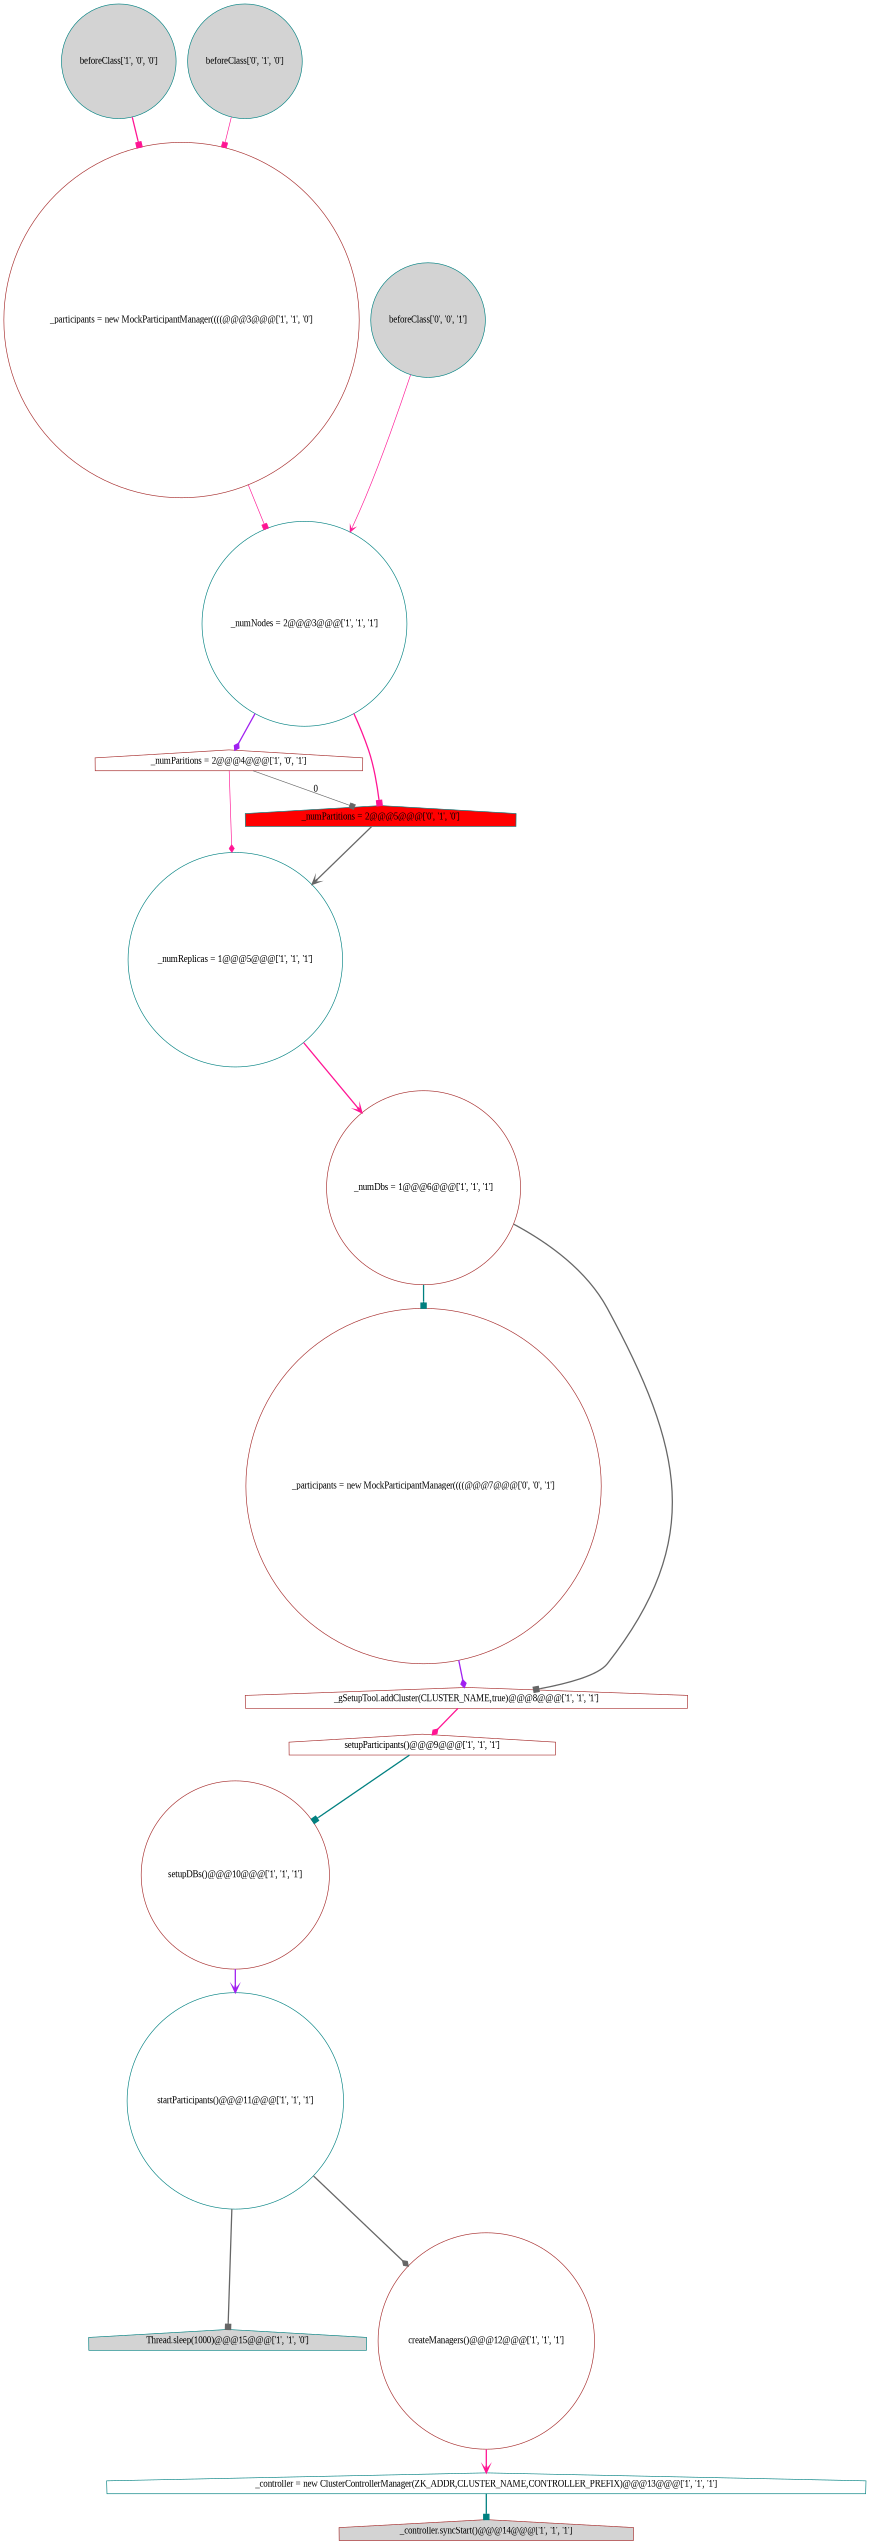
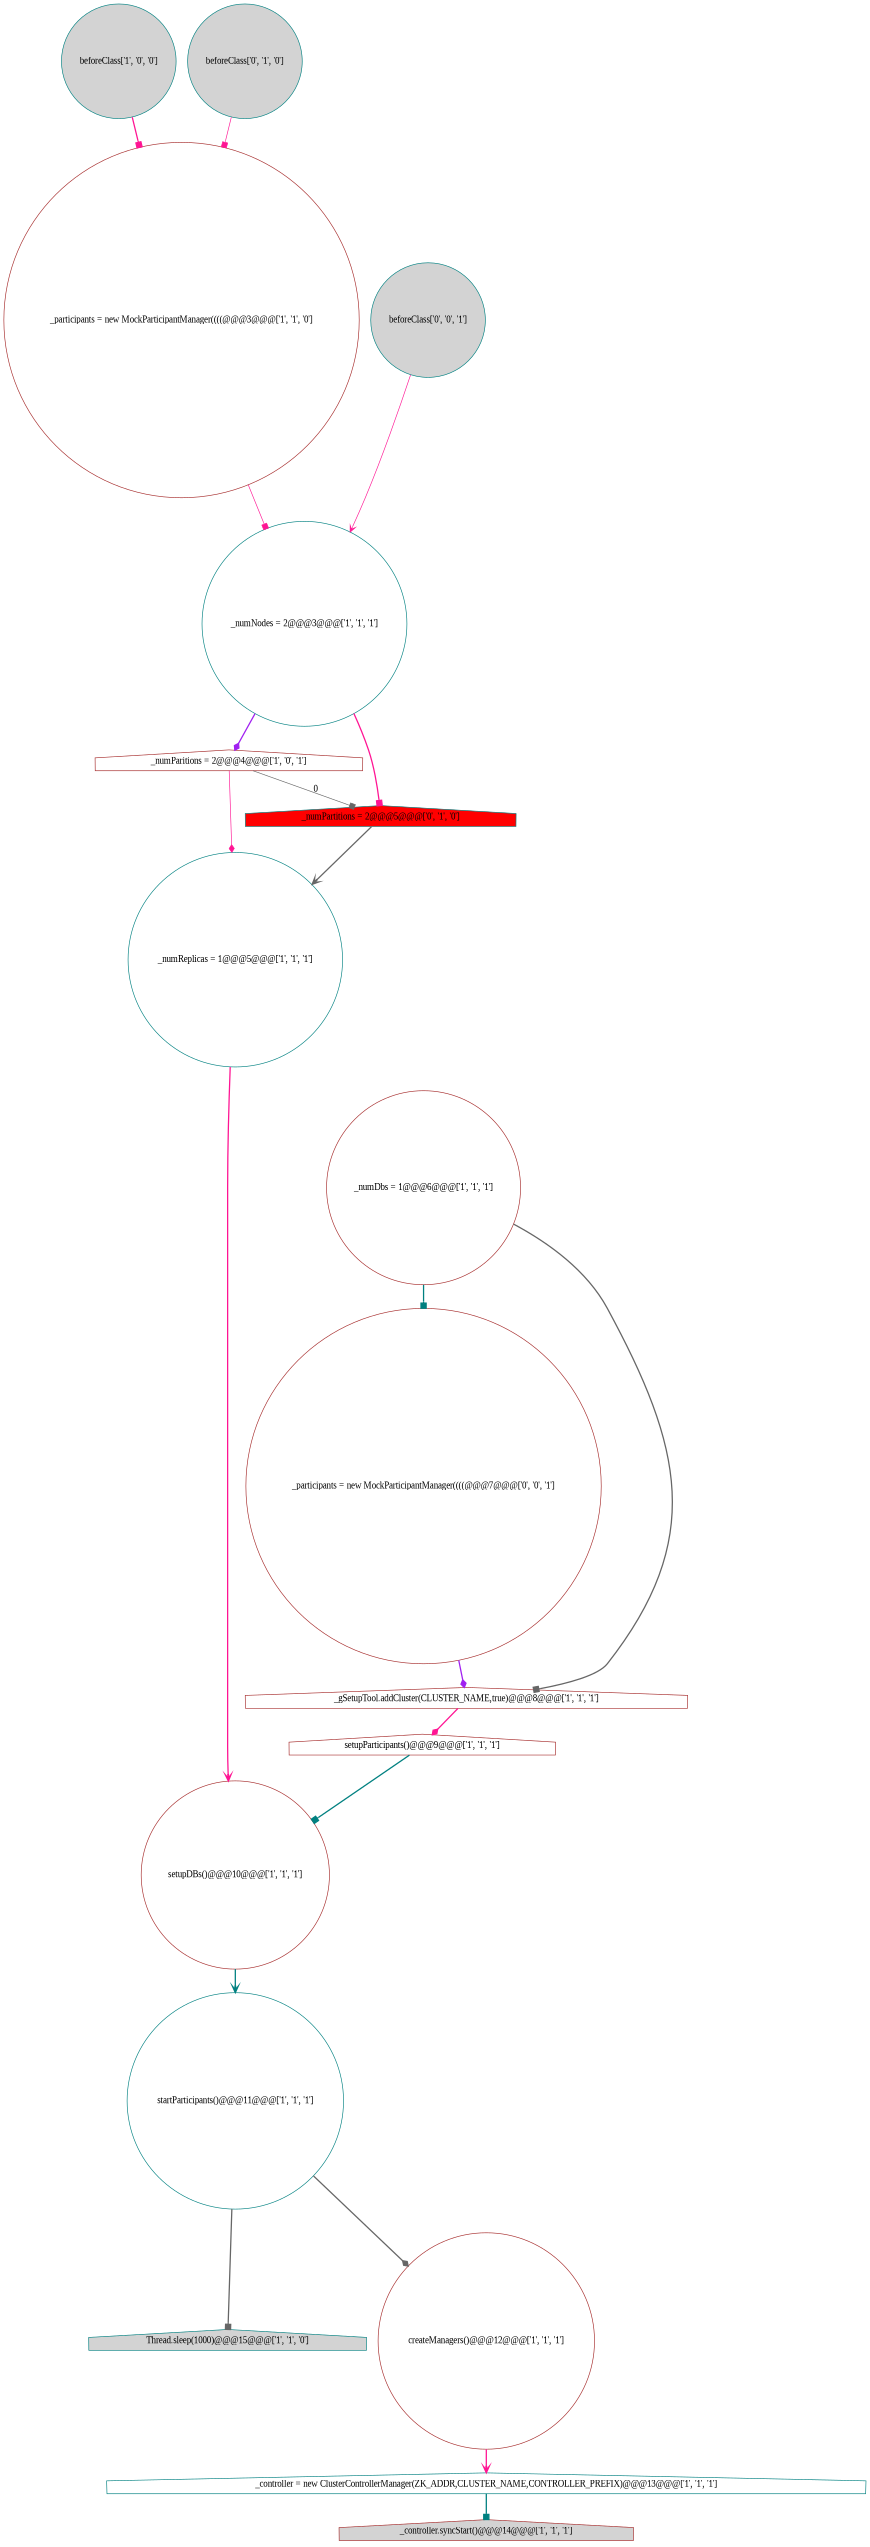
(331, 1075) -> (228, 1421)
(235, 1978) -> (235, 1978)
